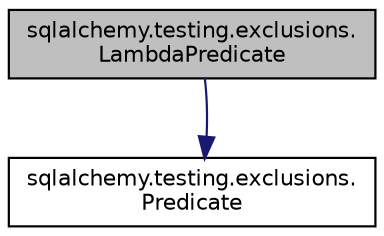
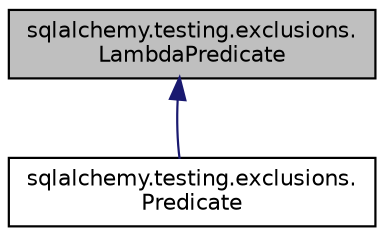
(207, 107) -> (177, 129)
